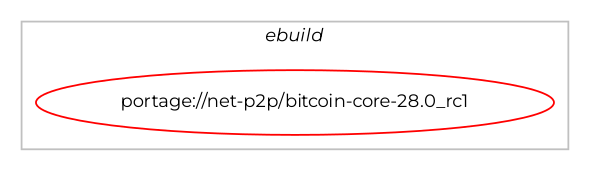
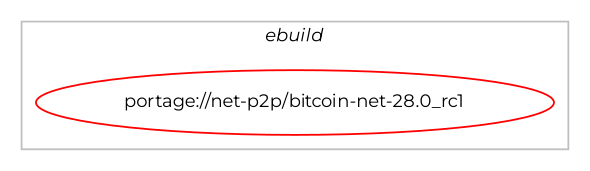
(295, 103) -> (295, 103)
